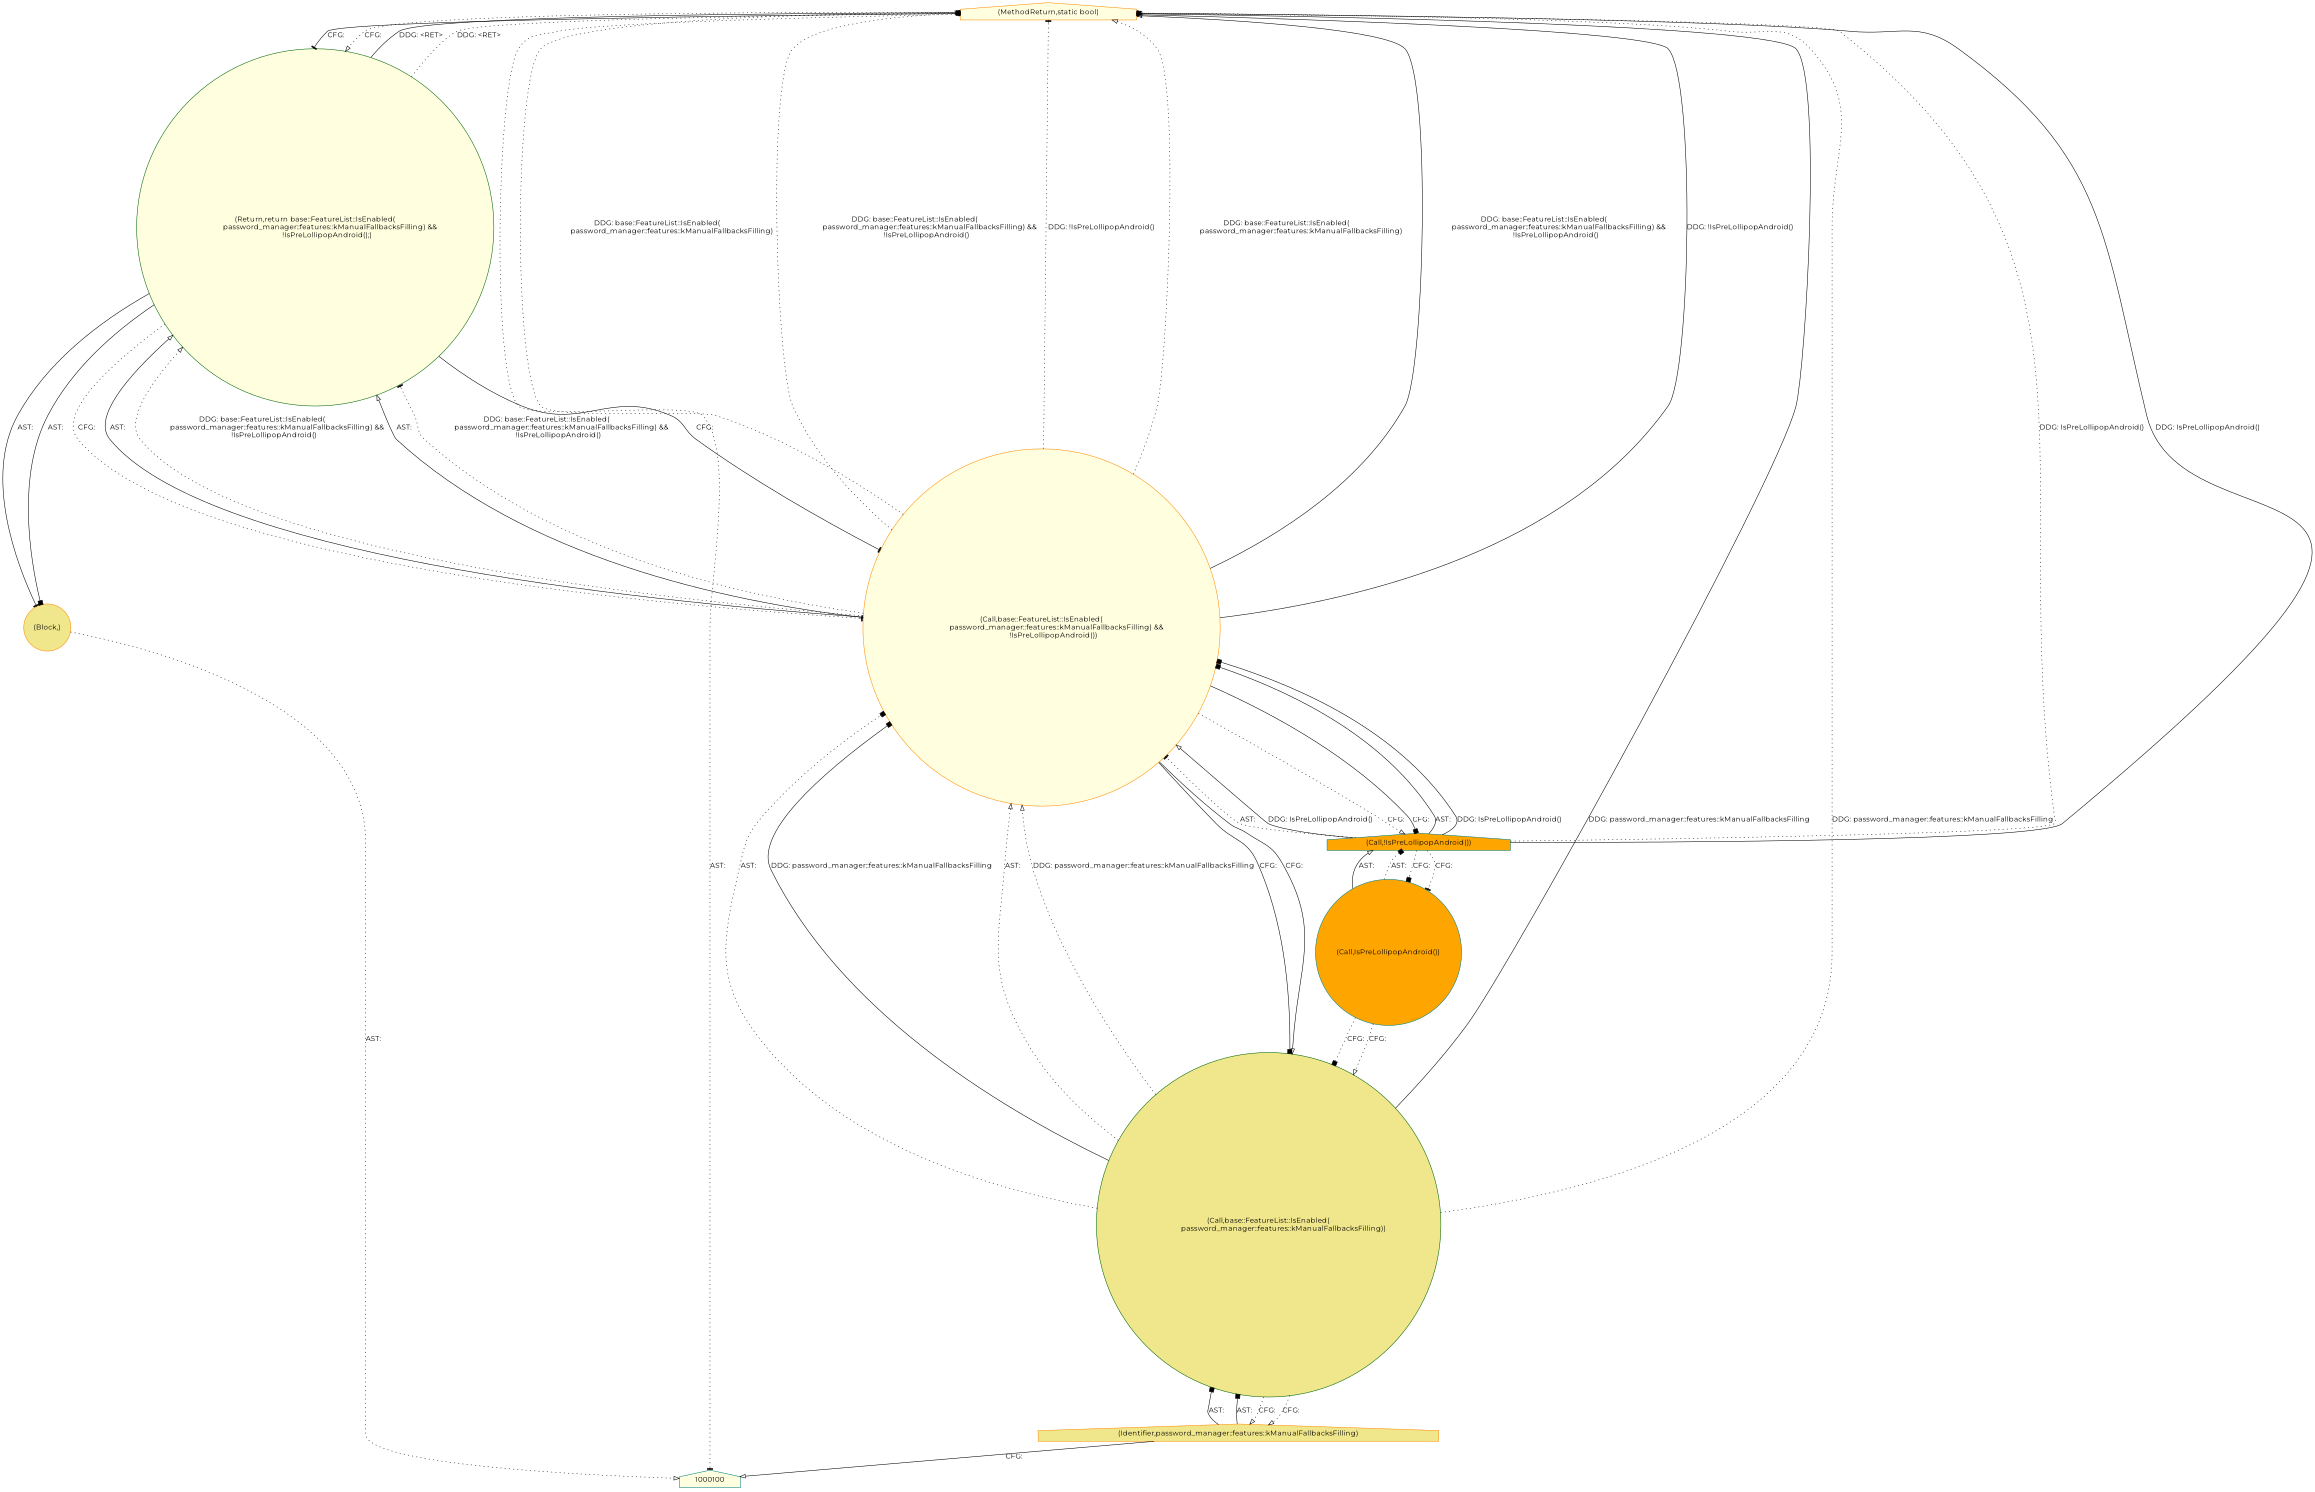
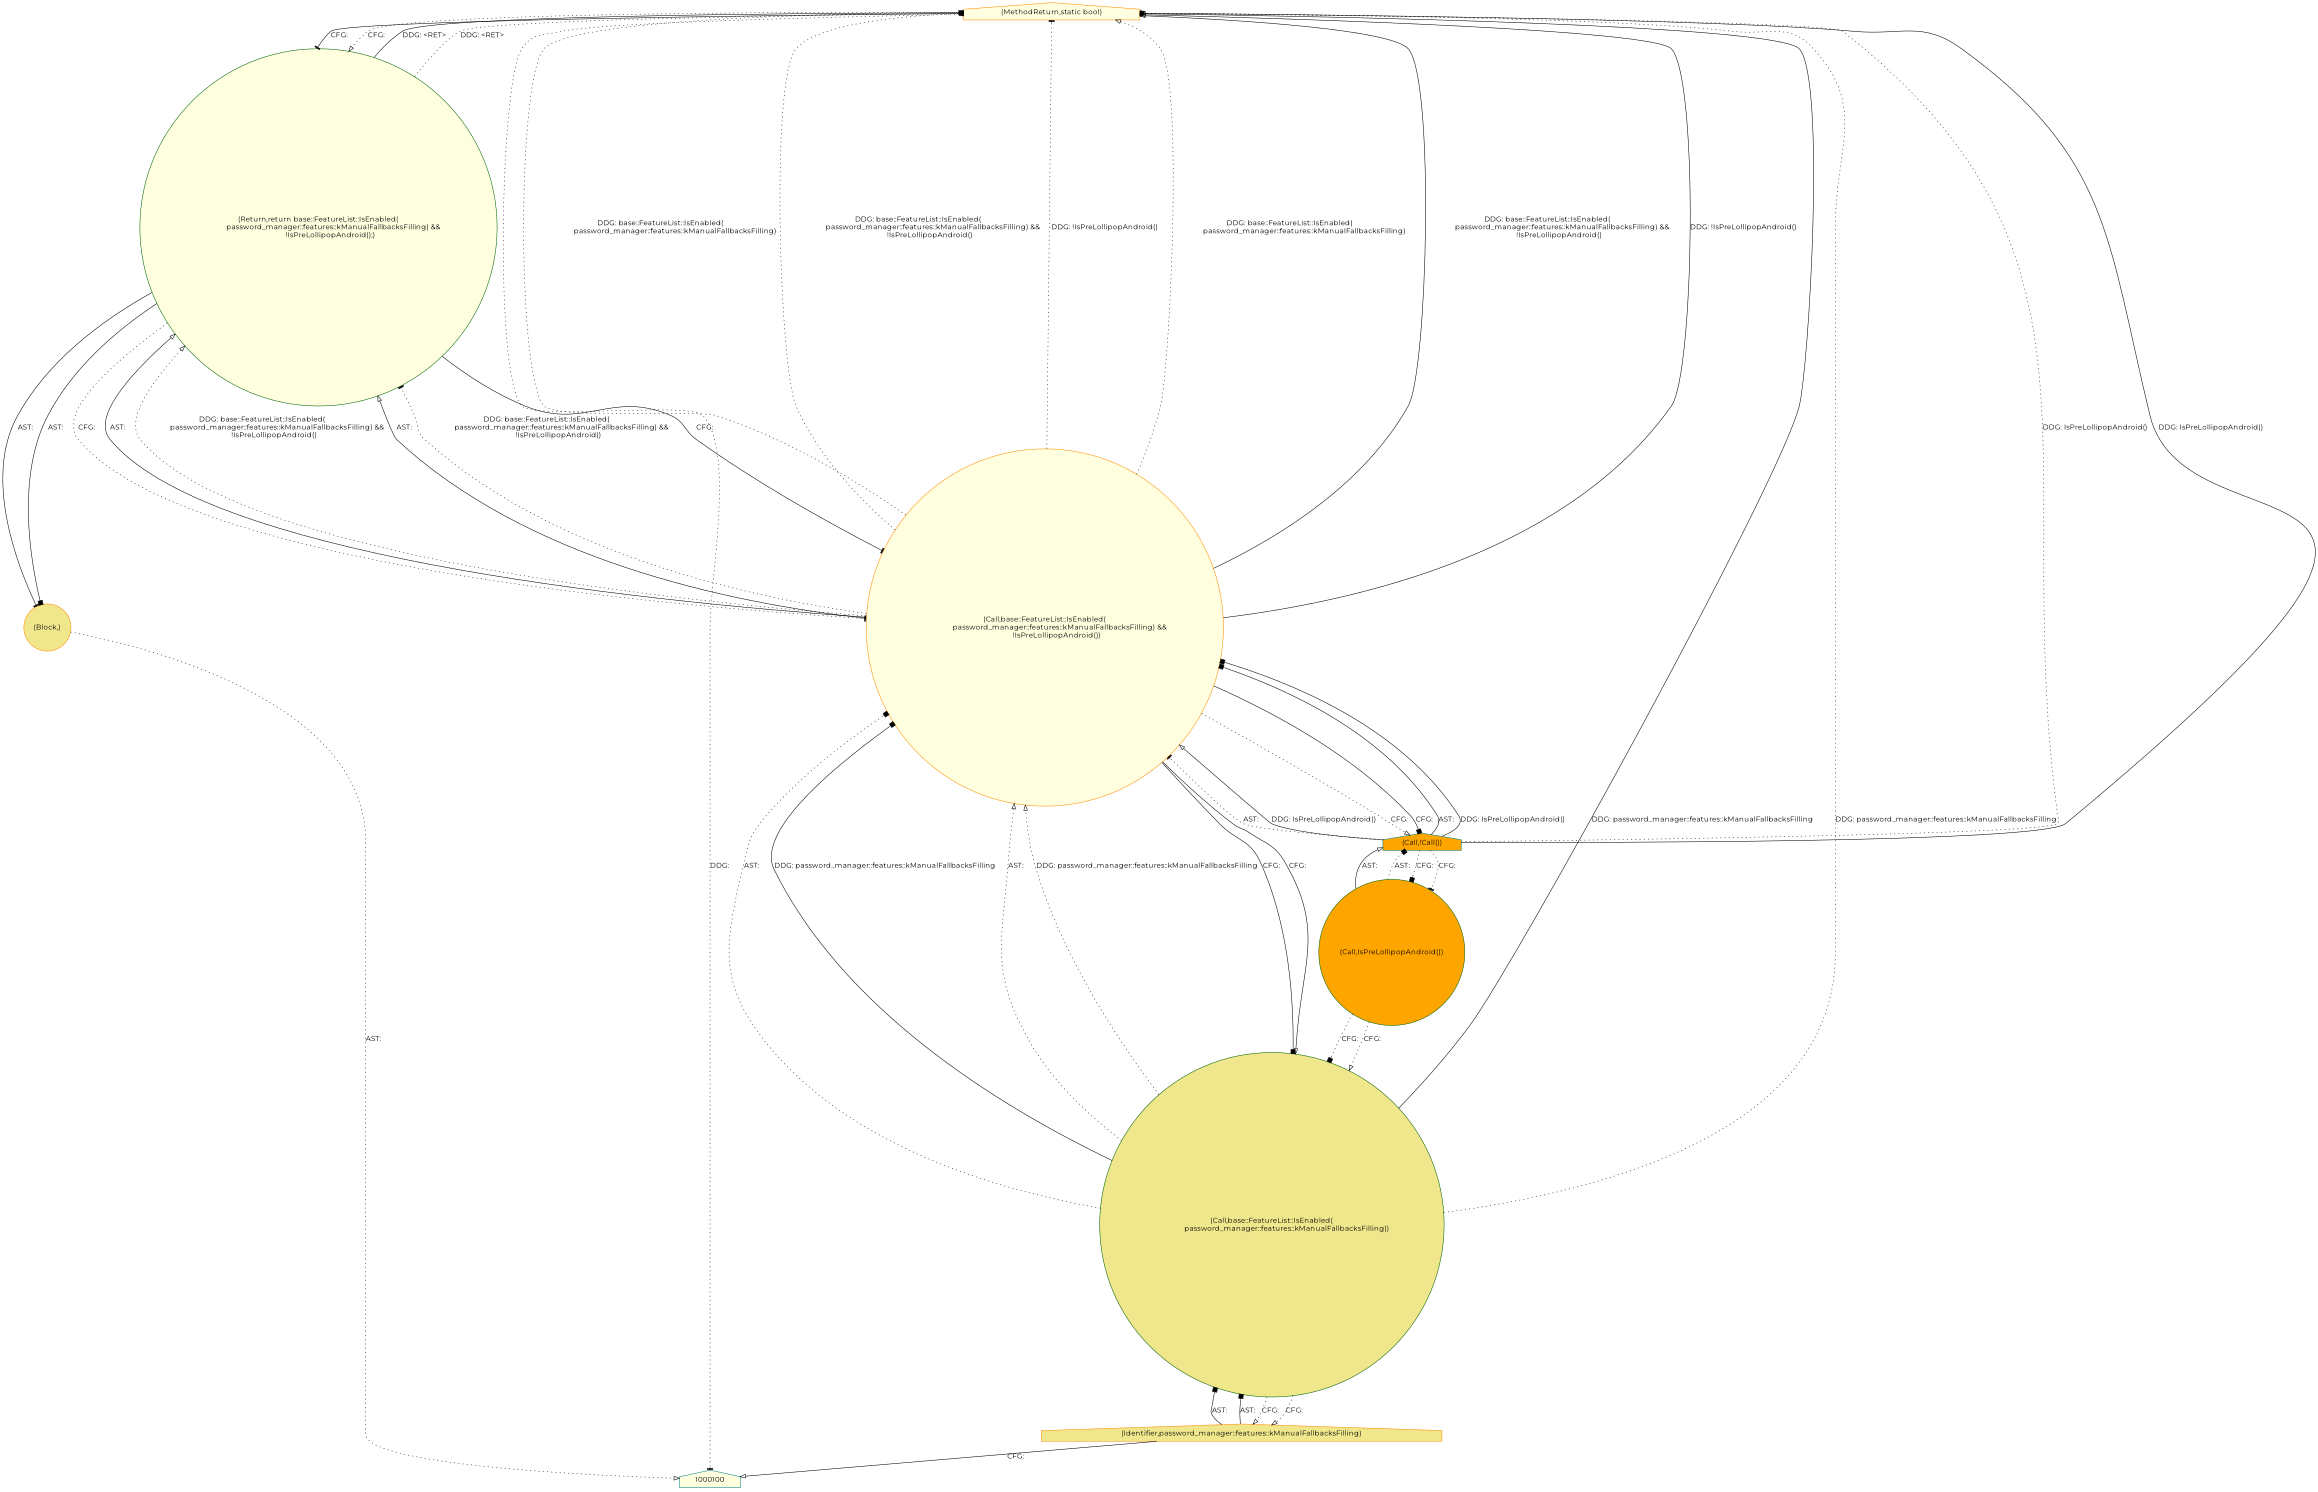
(1419, 843) -> (1422, 843)
(719, 866) -> (721, 866)
(1389, 952) -> (1392, 952)
